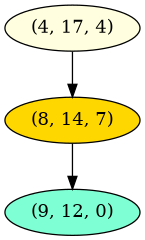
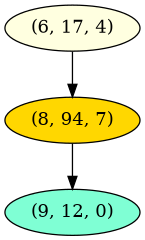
(72, 28) -> (72, 28)
(72, 120) -> (72, 120)
